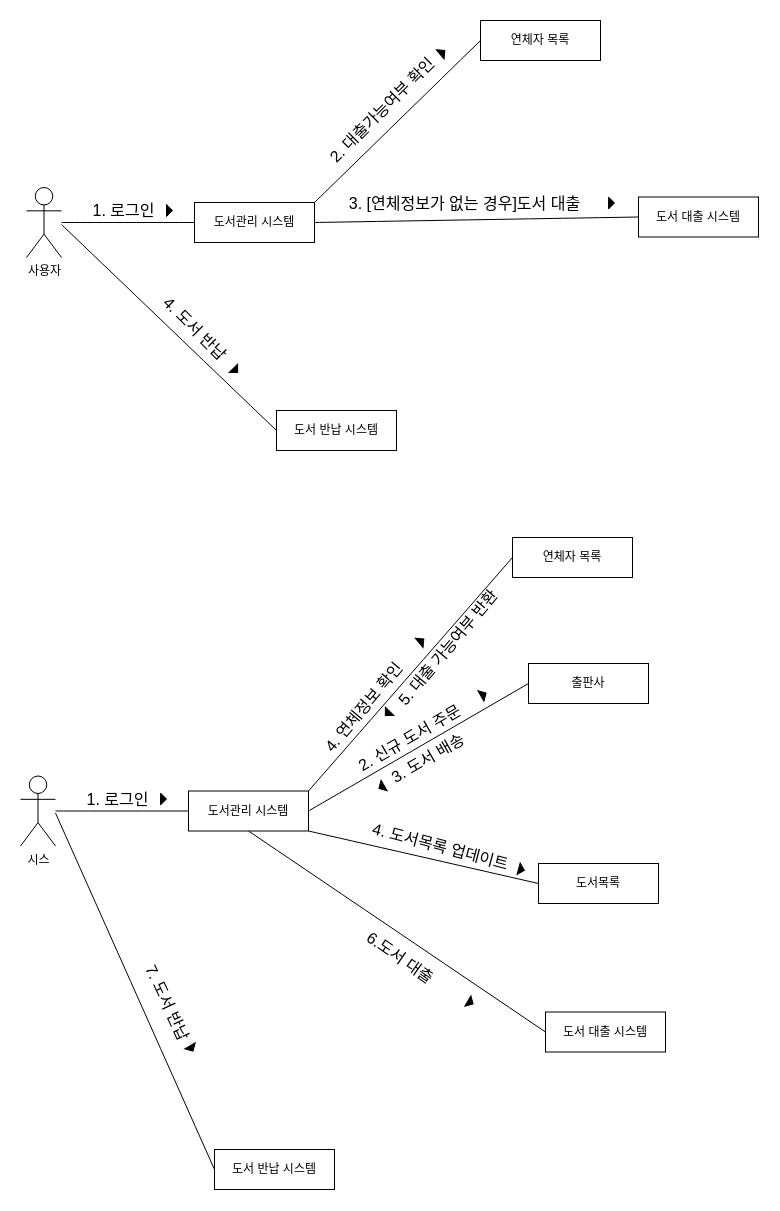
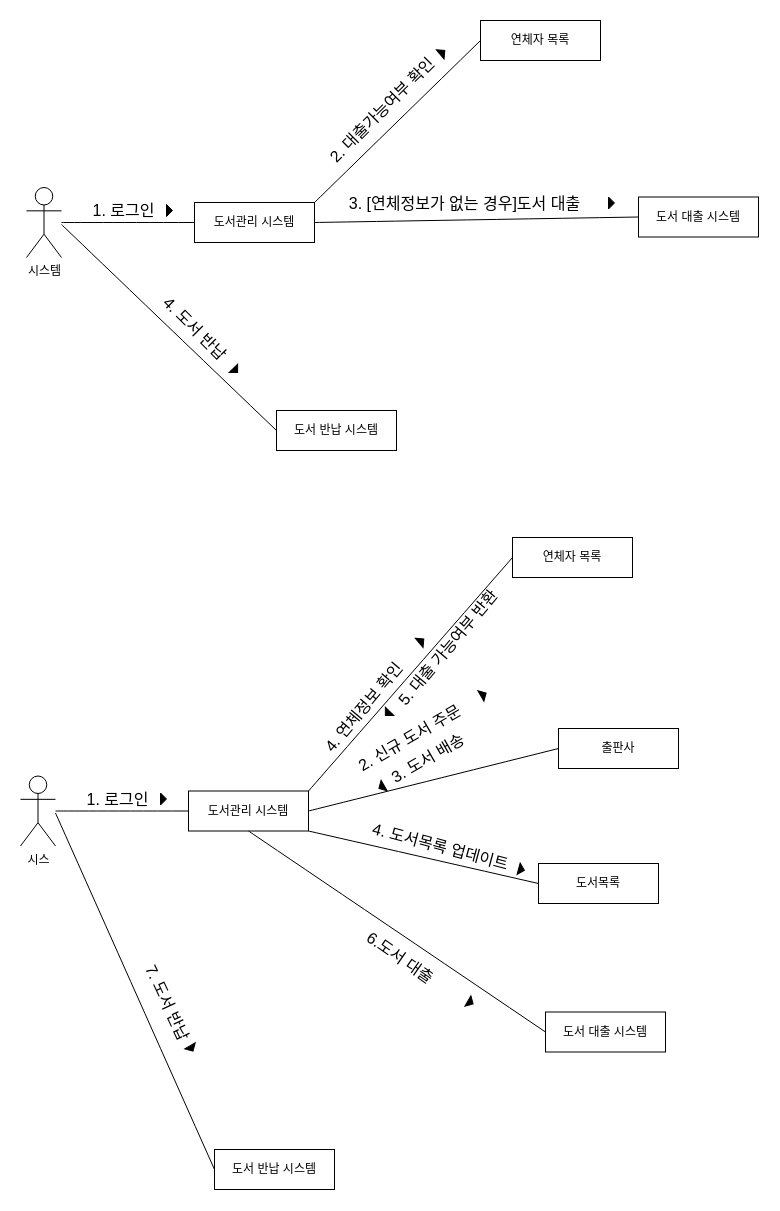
(45, 272) -> (45, 272)
(589, 684) -> (619, 749)
